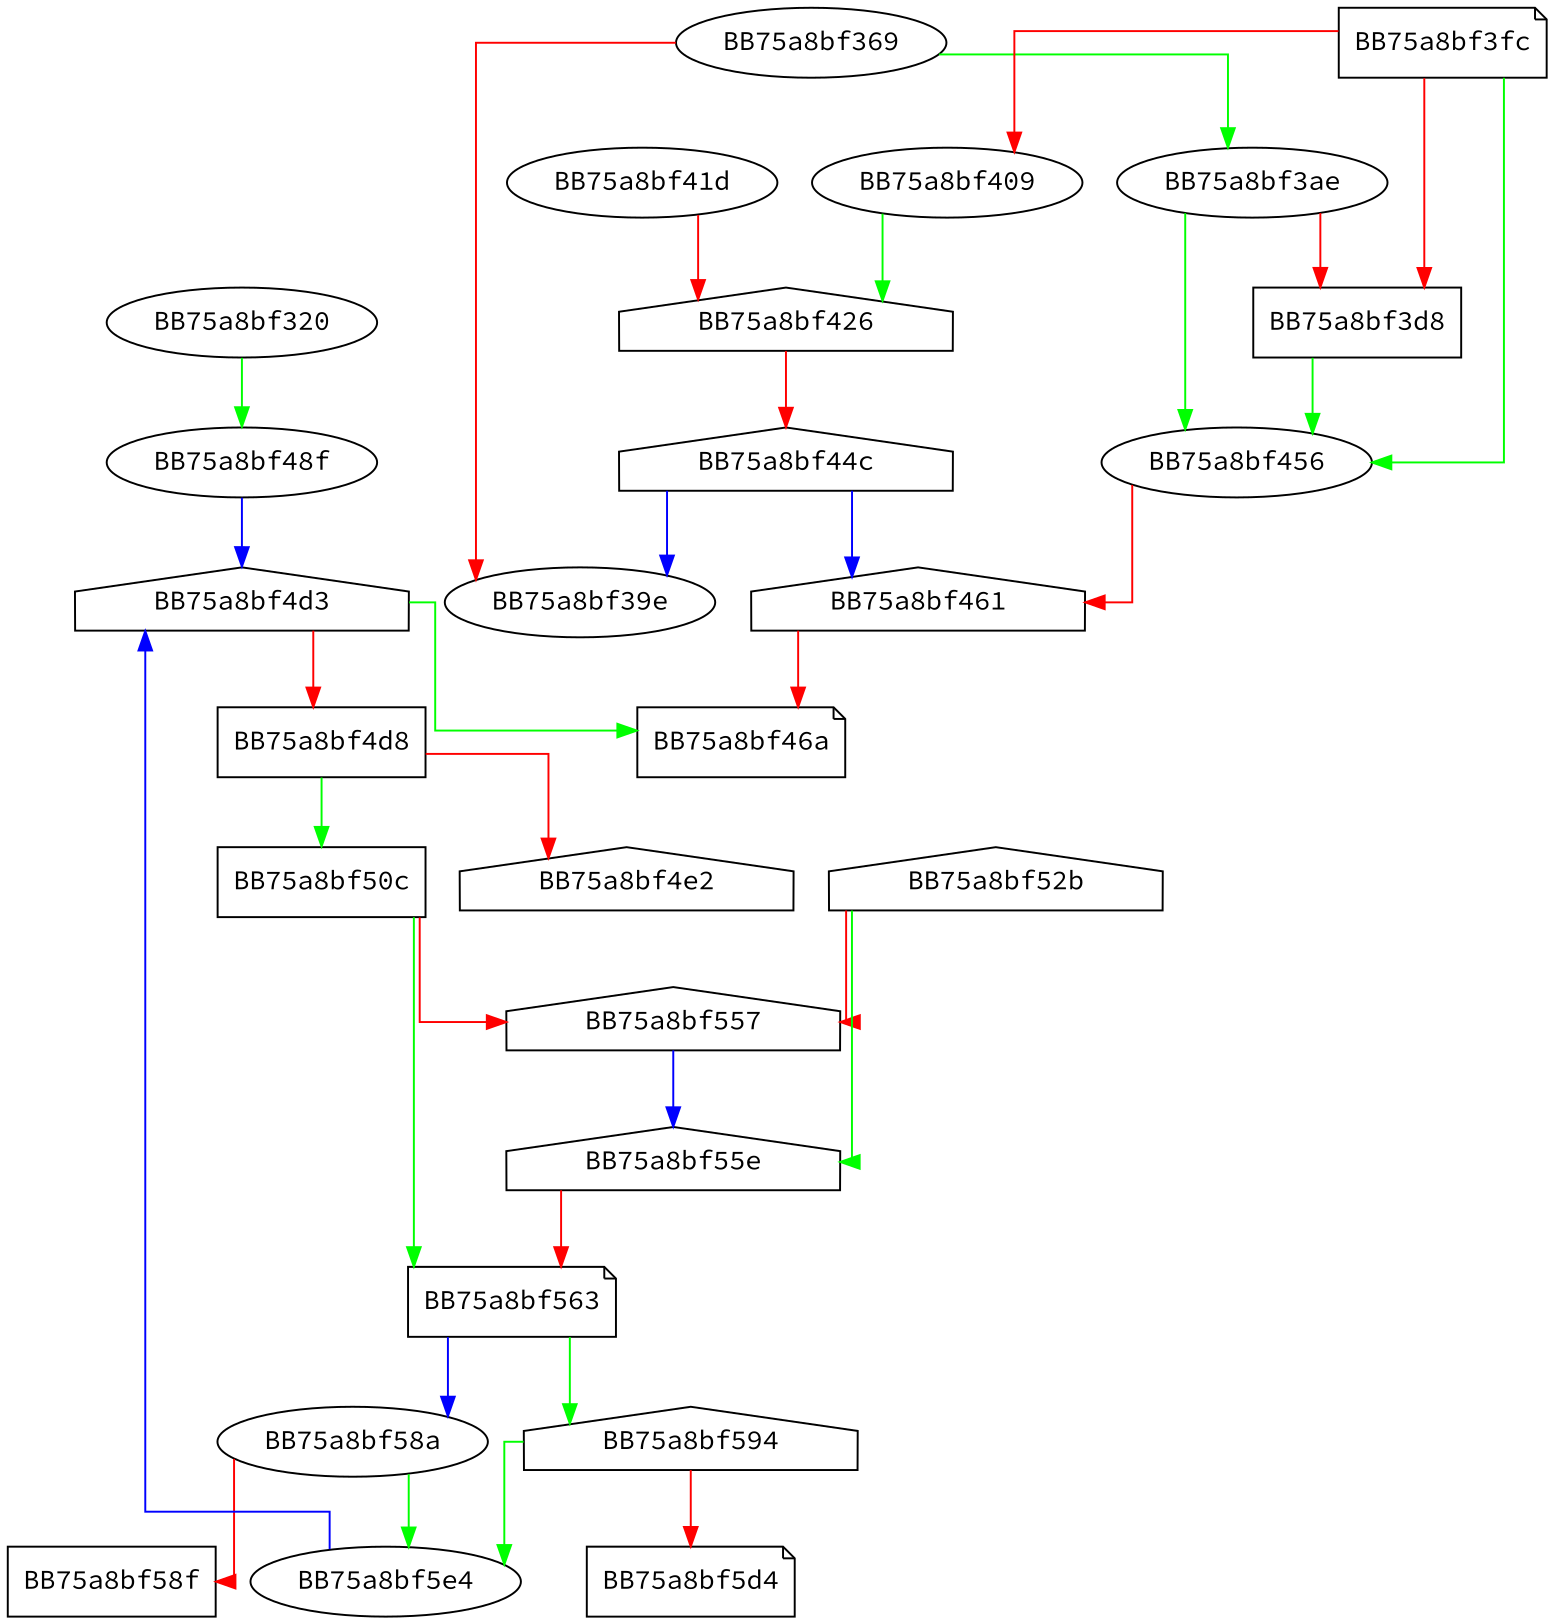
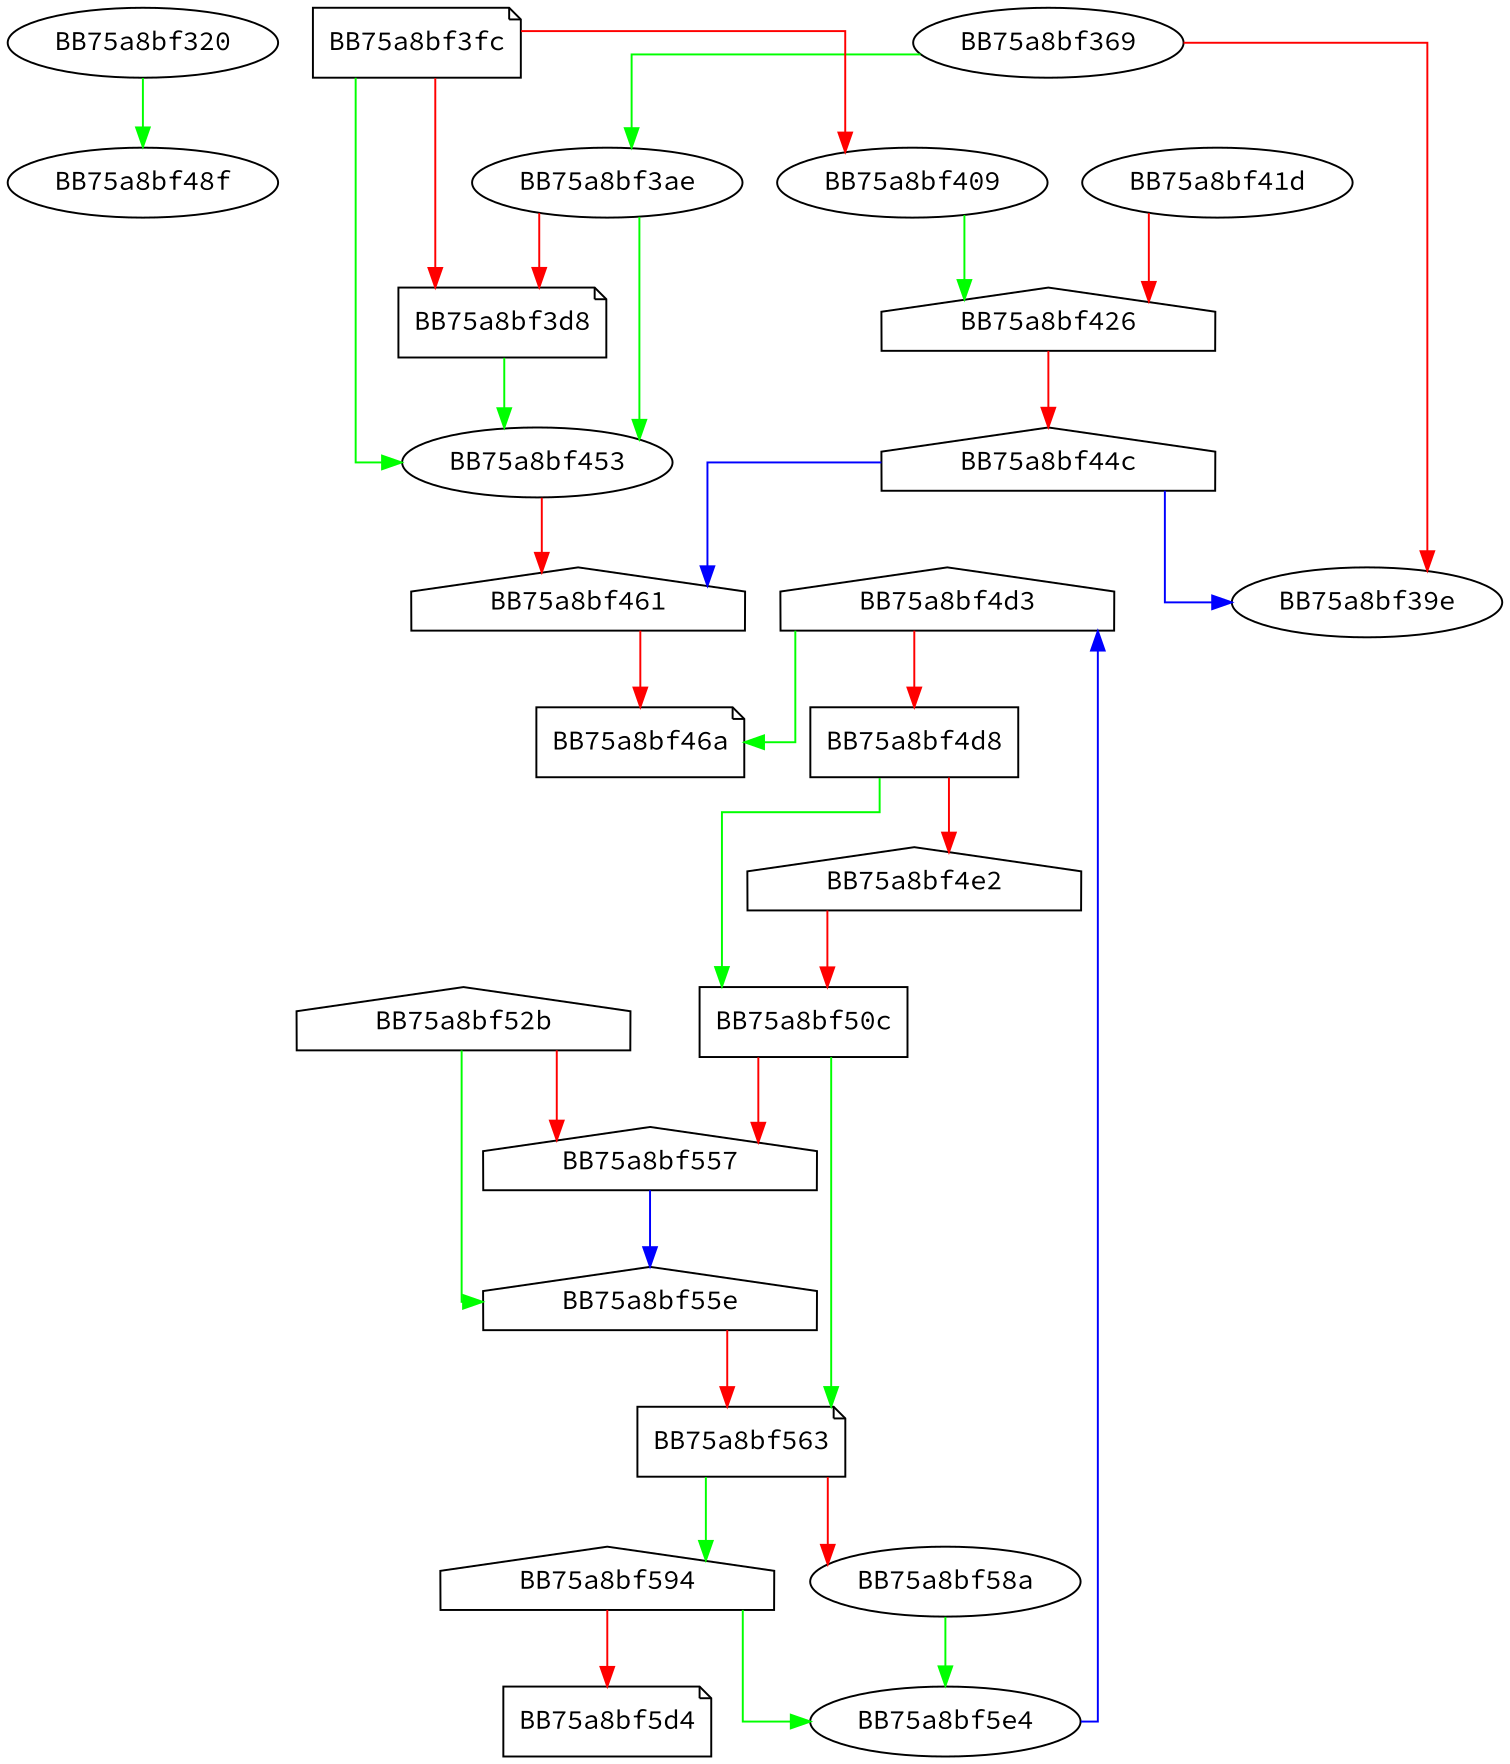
(1357, 323) -> (502, 323)
(1237, 462) -> (537, 462)
(242, 522) -> none
none -> (827, 939)
(448, 1367) -> (828, 1511)
(112, 1582) -> none
